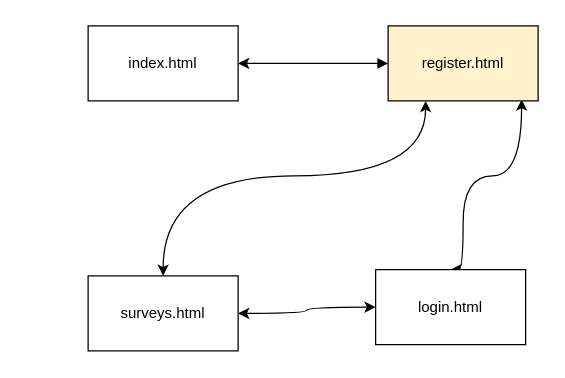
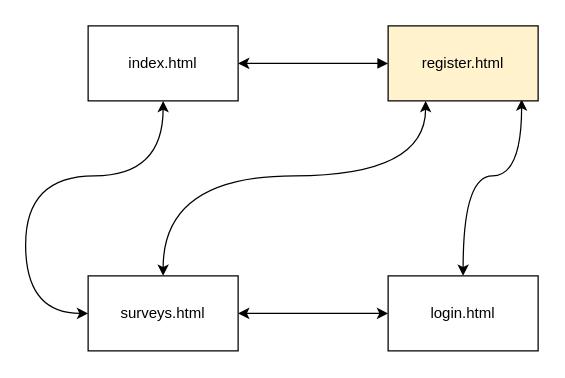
none -> (46, 190)
(451, 307) -> (463, 313)
